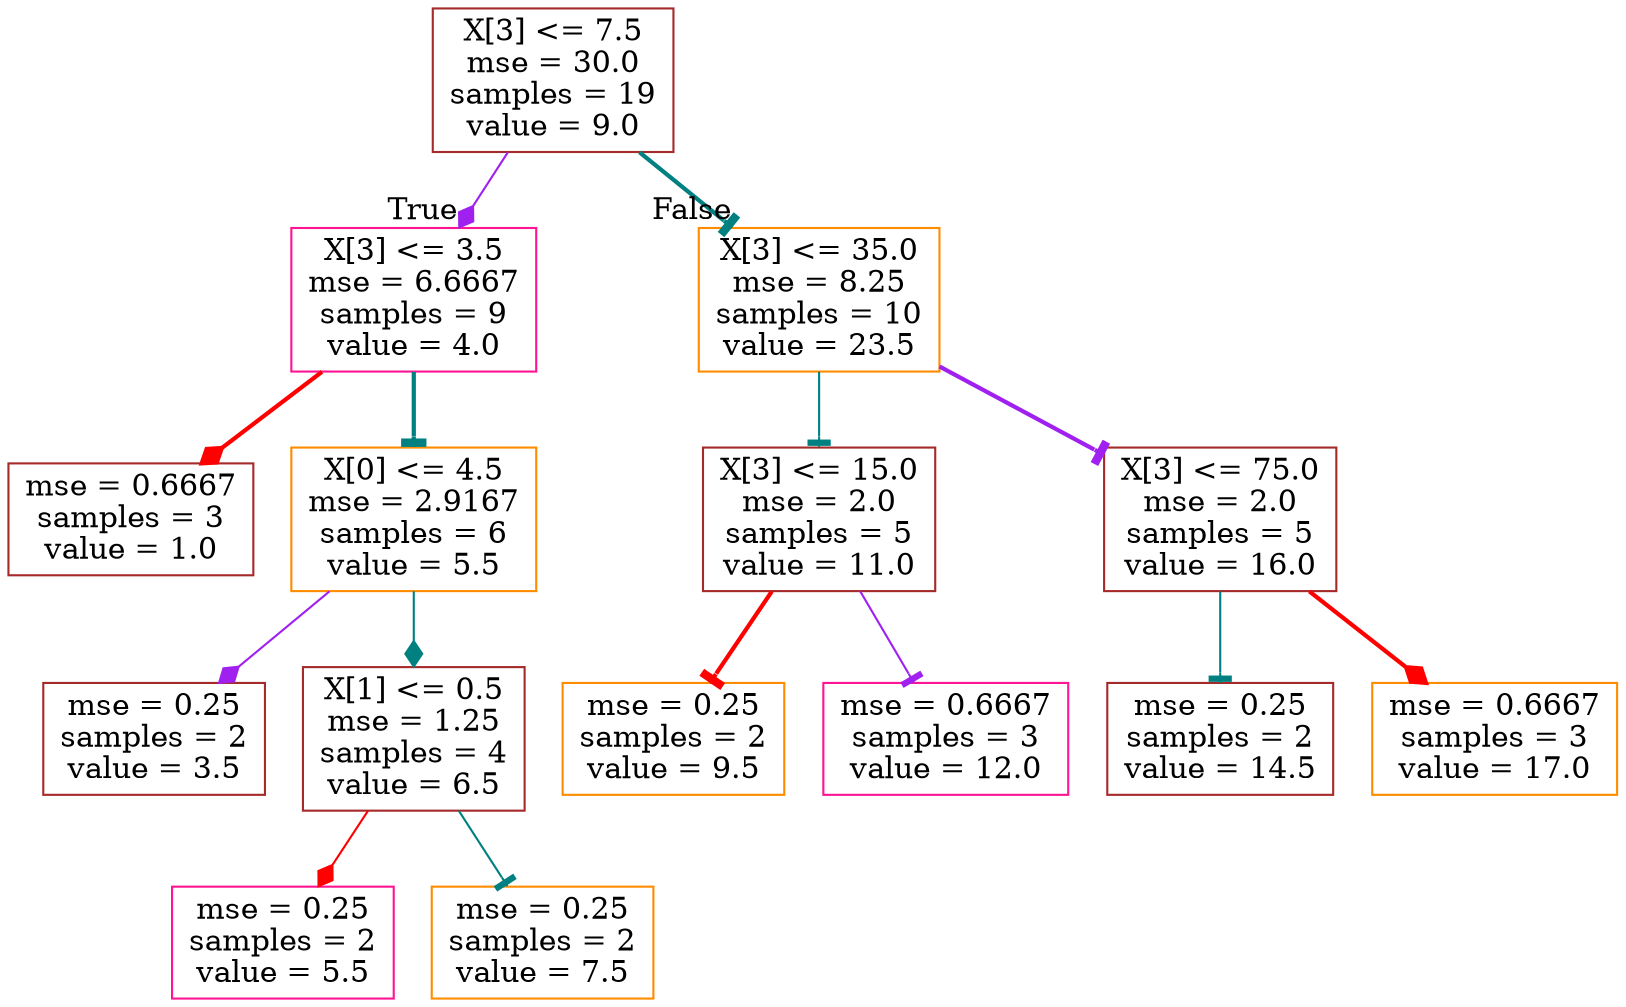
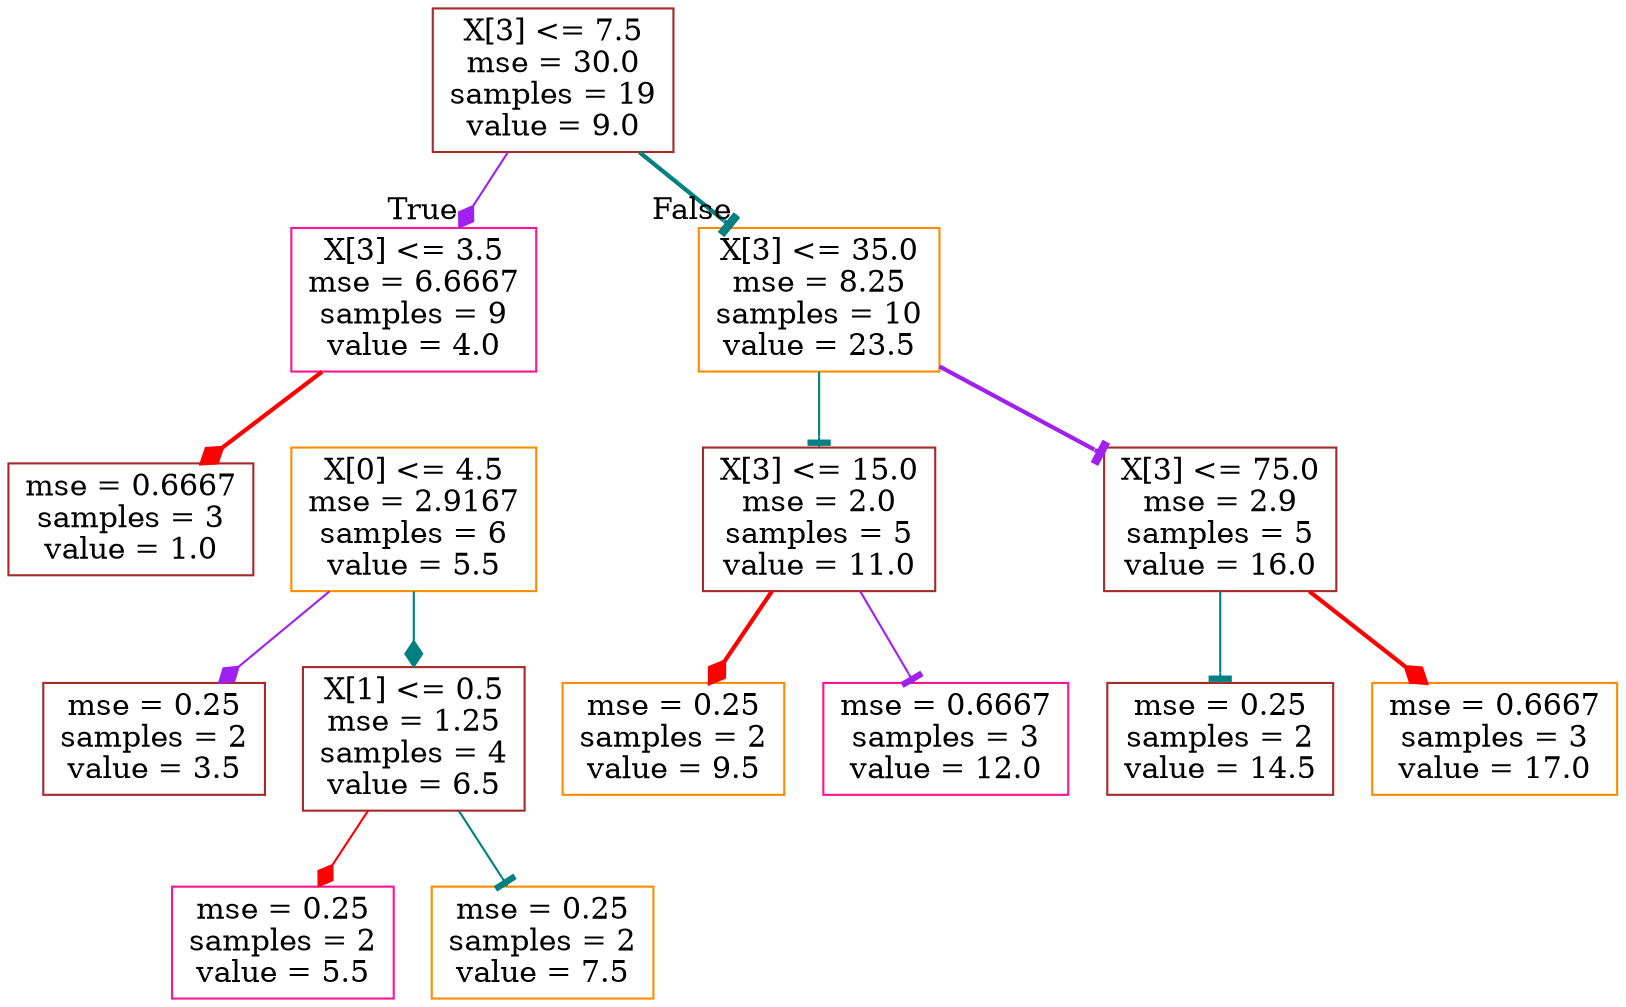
(414, 404) -> none
(1220, 519) -> (1220, 519)
(744, 632) -> (744, 632)
